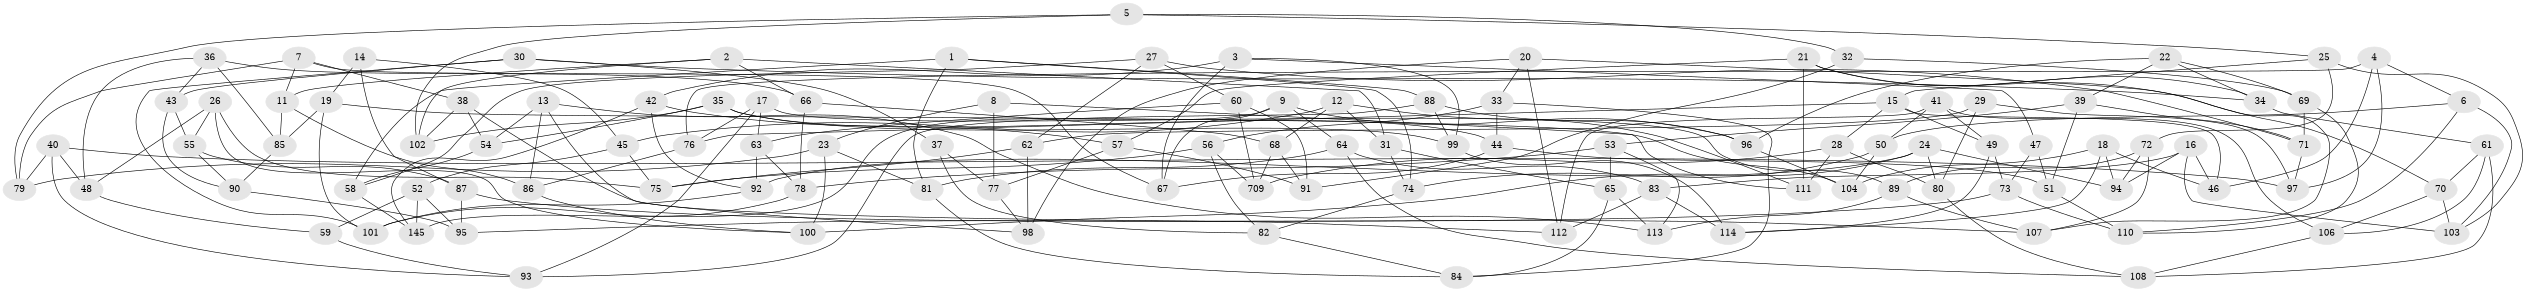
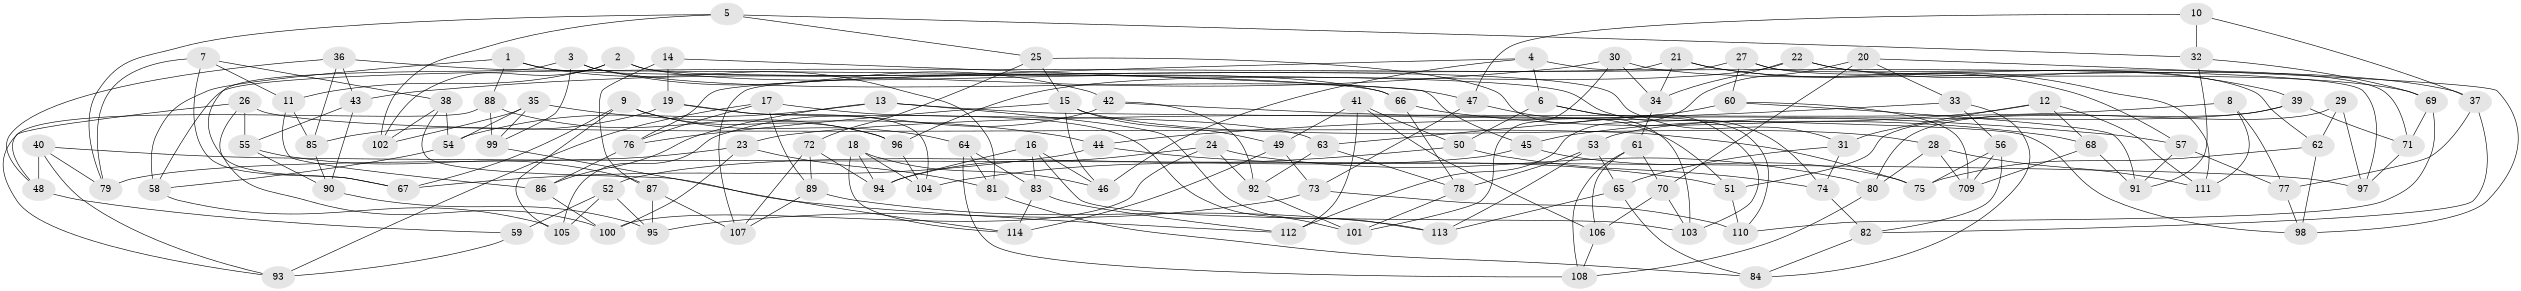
none -> (2197, 14)
(416, 234) -> (562, 234)
